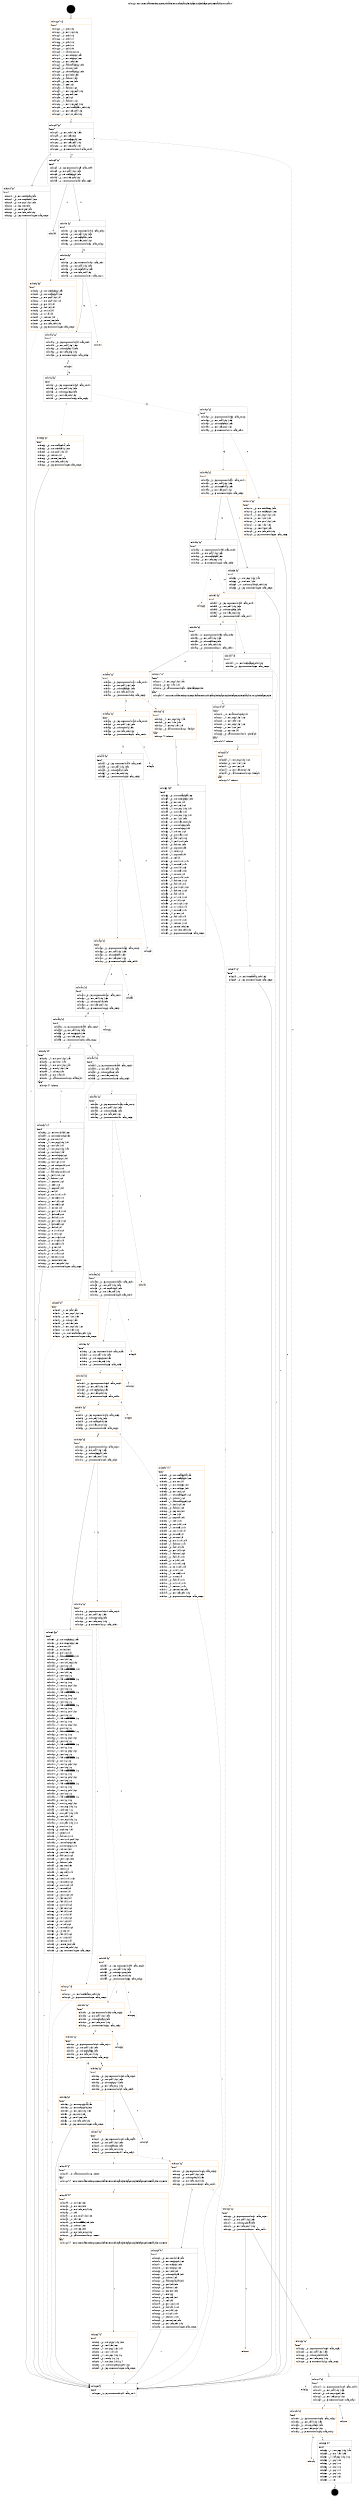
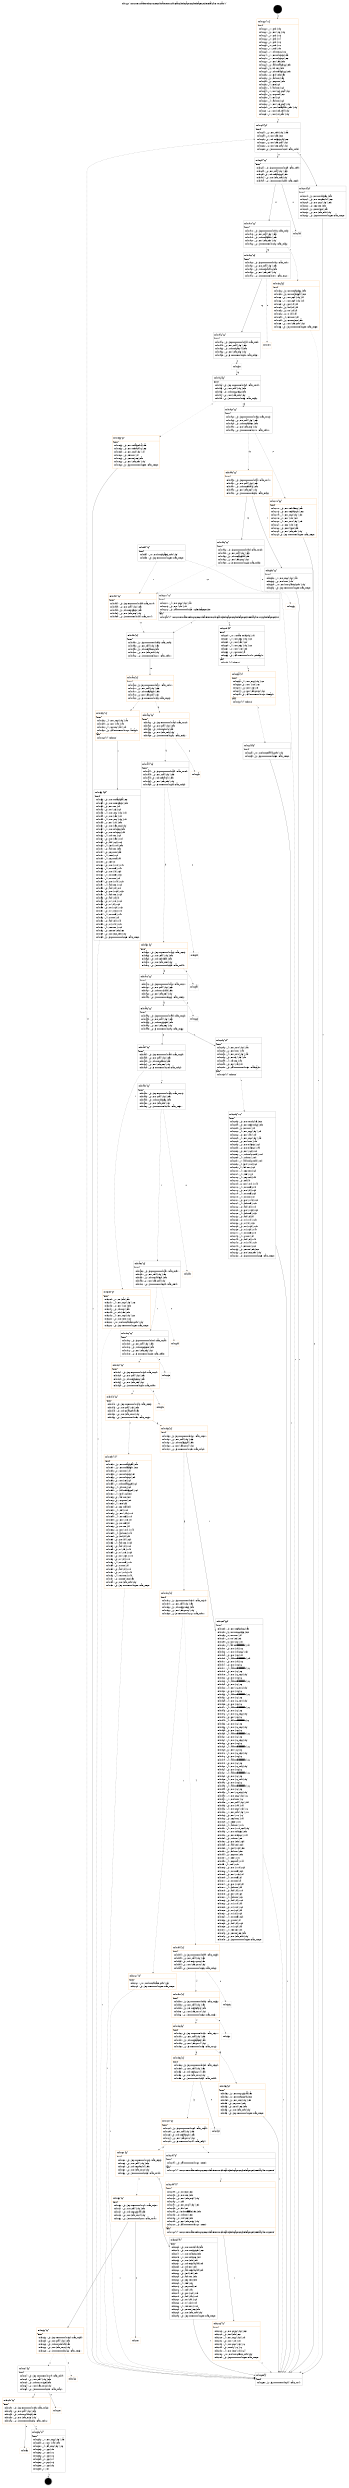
(240, 636) -> (149, 577)
(212, 661) -> (185, 626)
